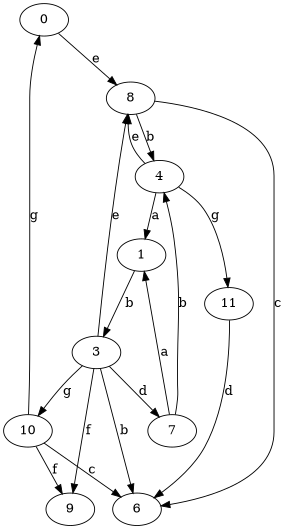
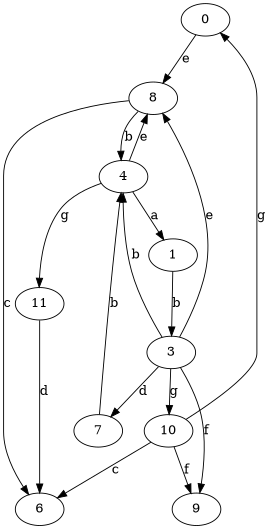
(158, 347) -> none
(116, 426) -> (132, 273)
